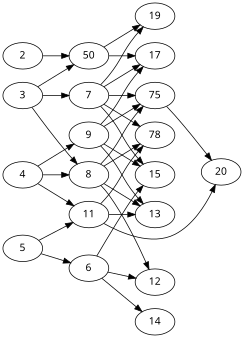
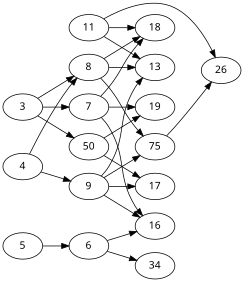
(23, 56) -> none
(119, 78) -> none
(117, 96) -> none
(155, 135) -> (155, 28)
(221, 172) -> (221, 70)
(155, 175) -> (155, 226)
(53, 193) -> none
(53, 233) -> none
(155, 282) -> none
(155, 322) -> (155, 266)
